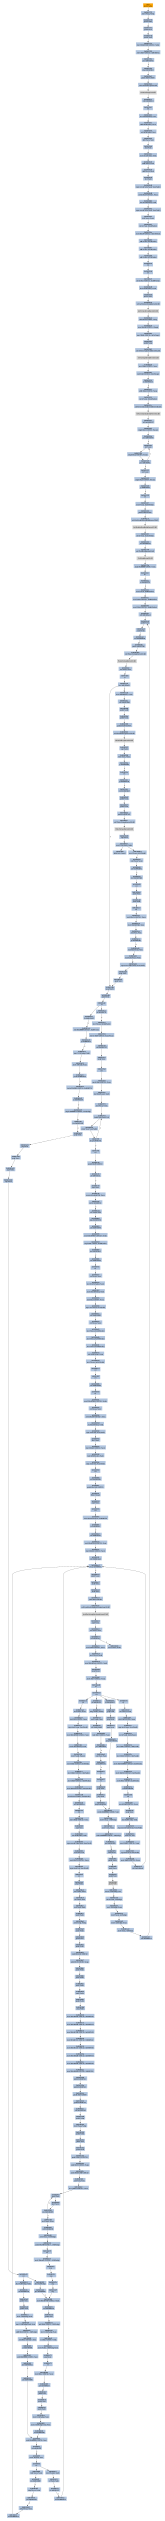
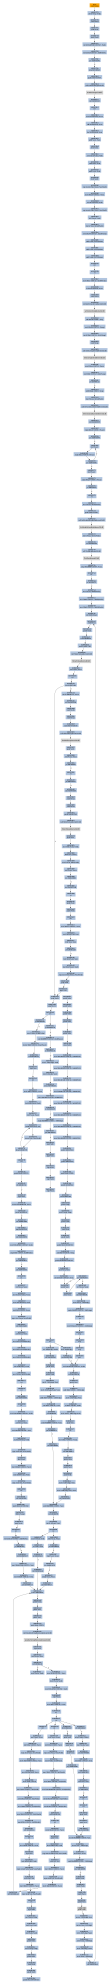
(130, 848) -> (71, 857)
(80, 1961) -> none
